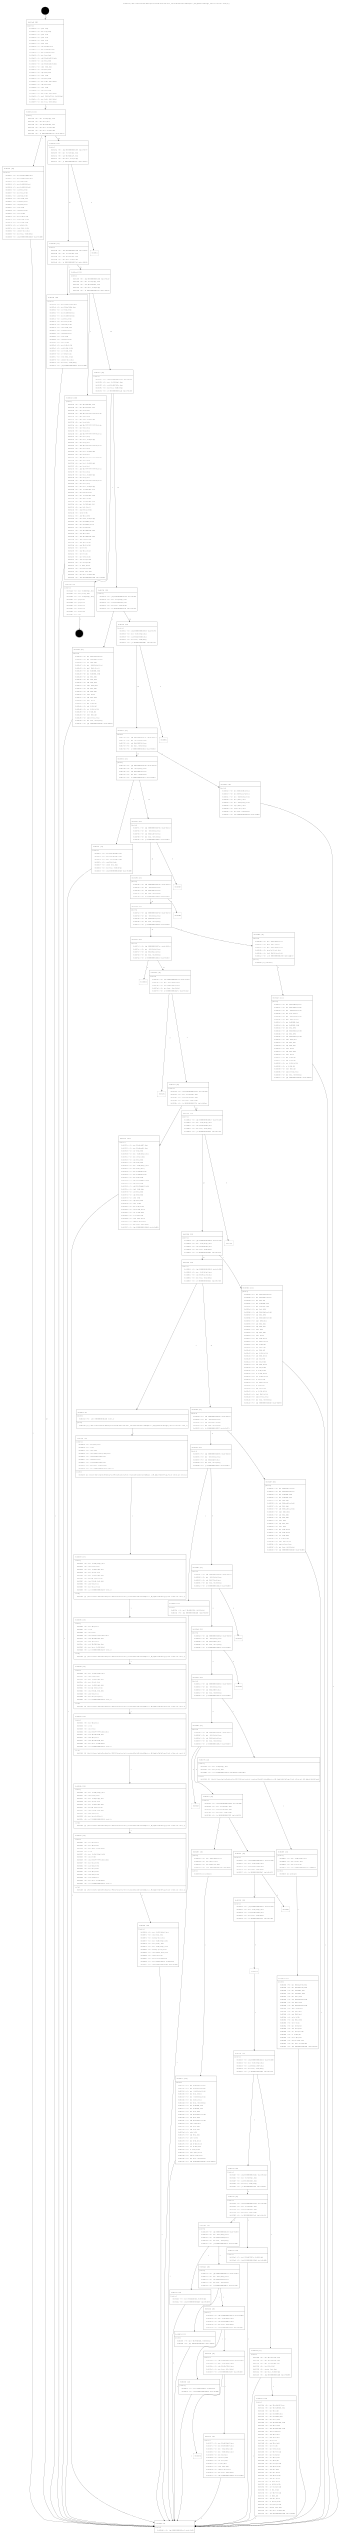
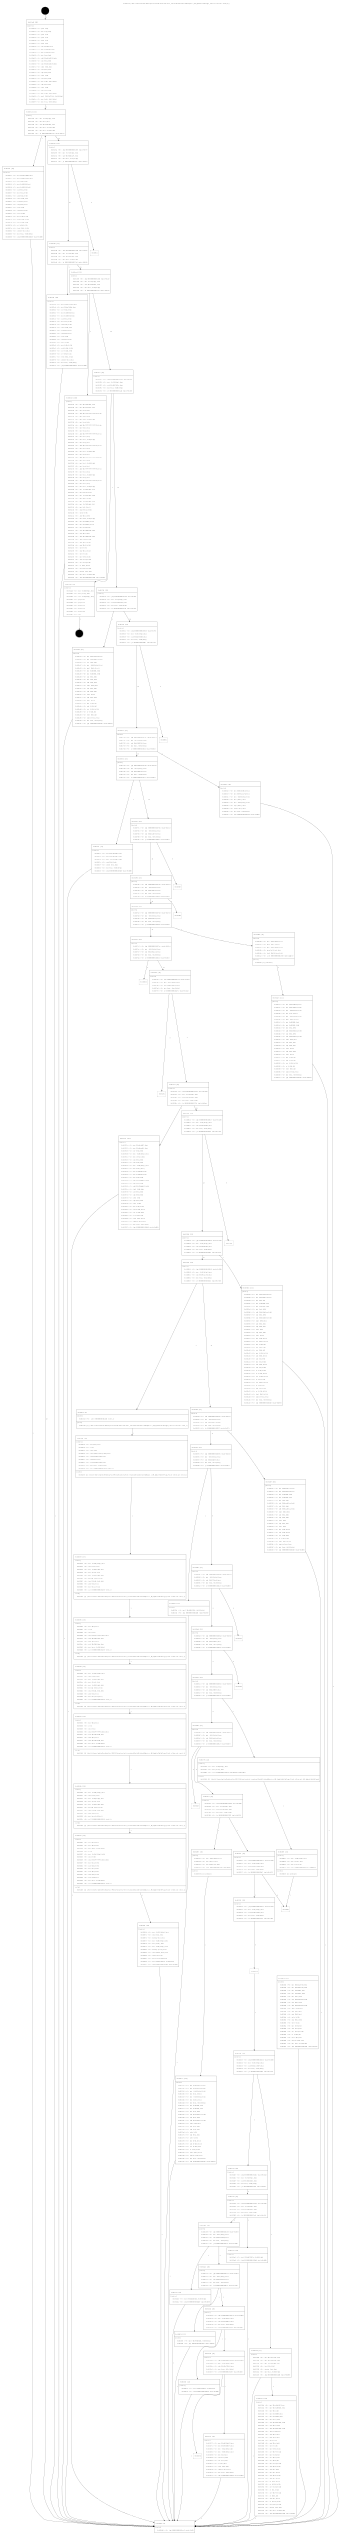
(297, 1926) -> (290, 1891)
